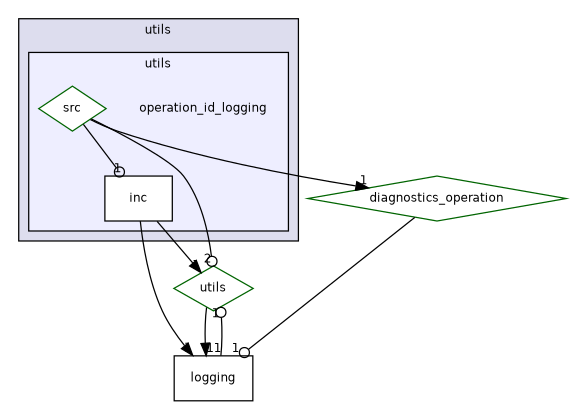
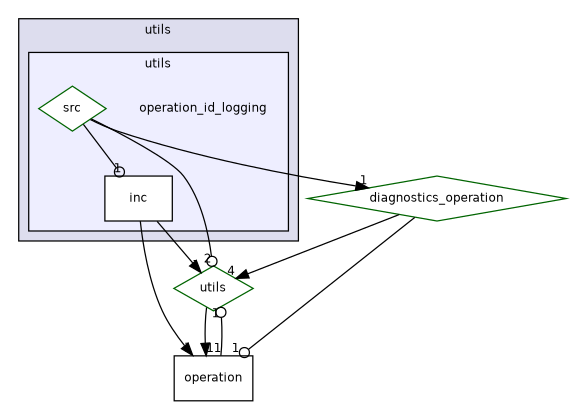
none -> (323, 244)
(214, 378) -> (214, 378)
